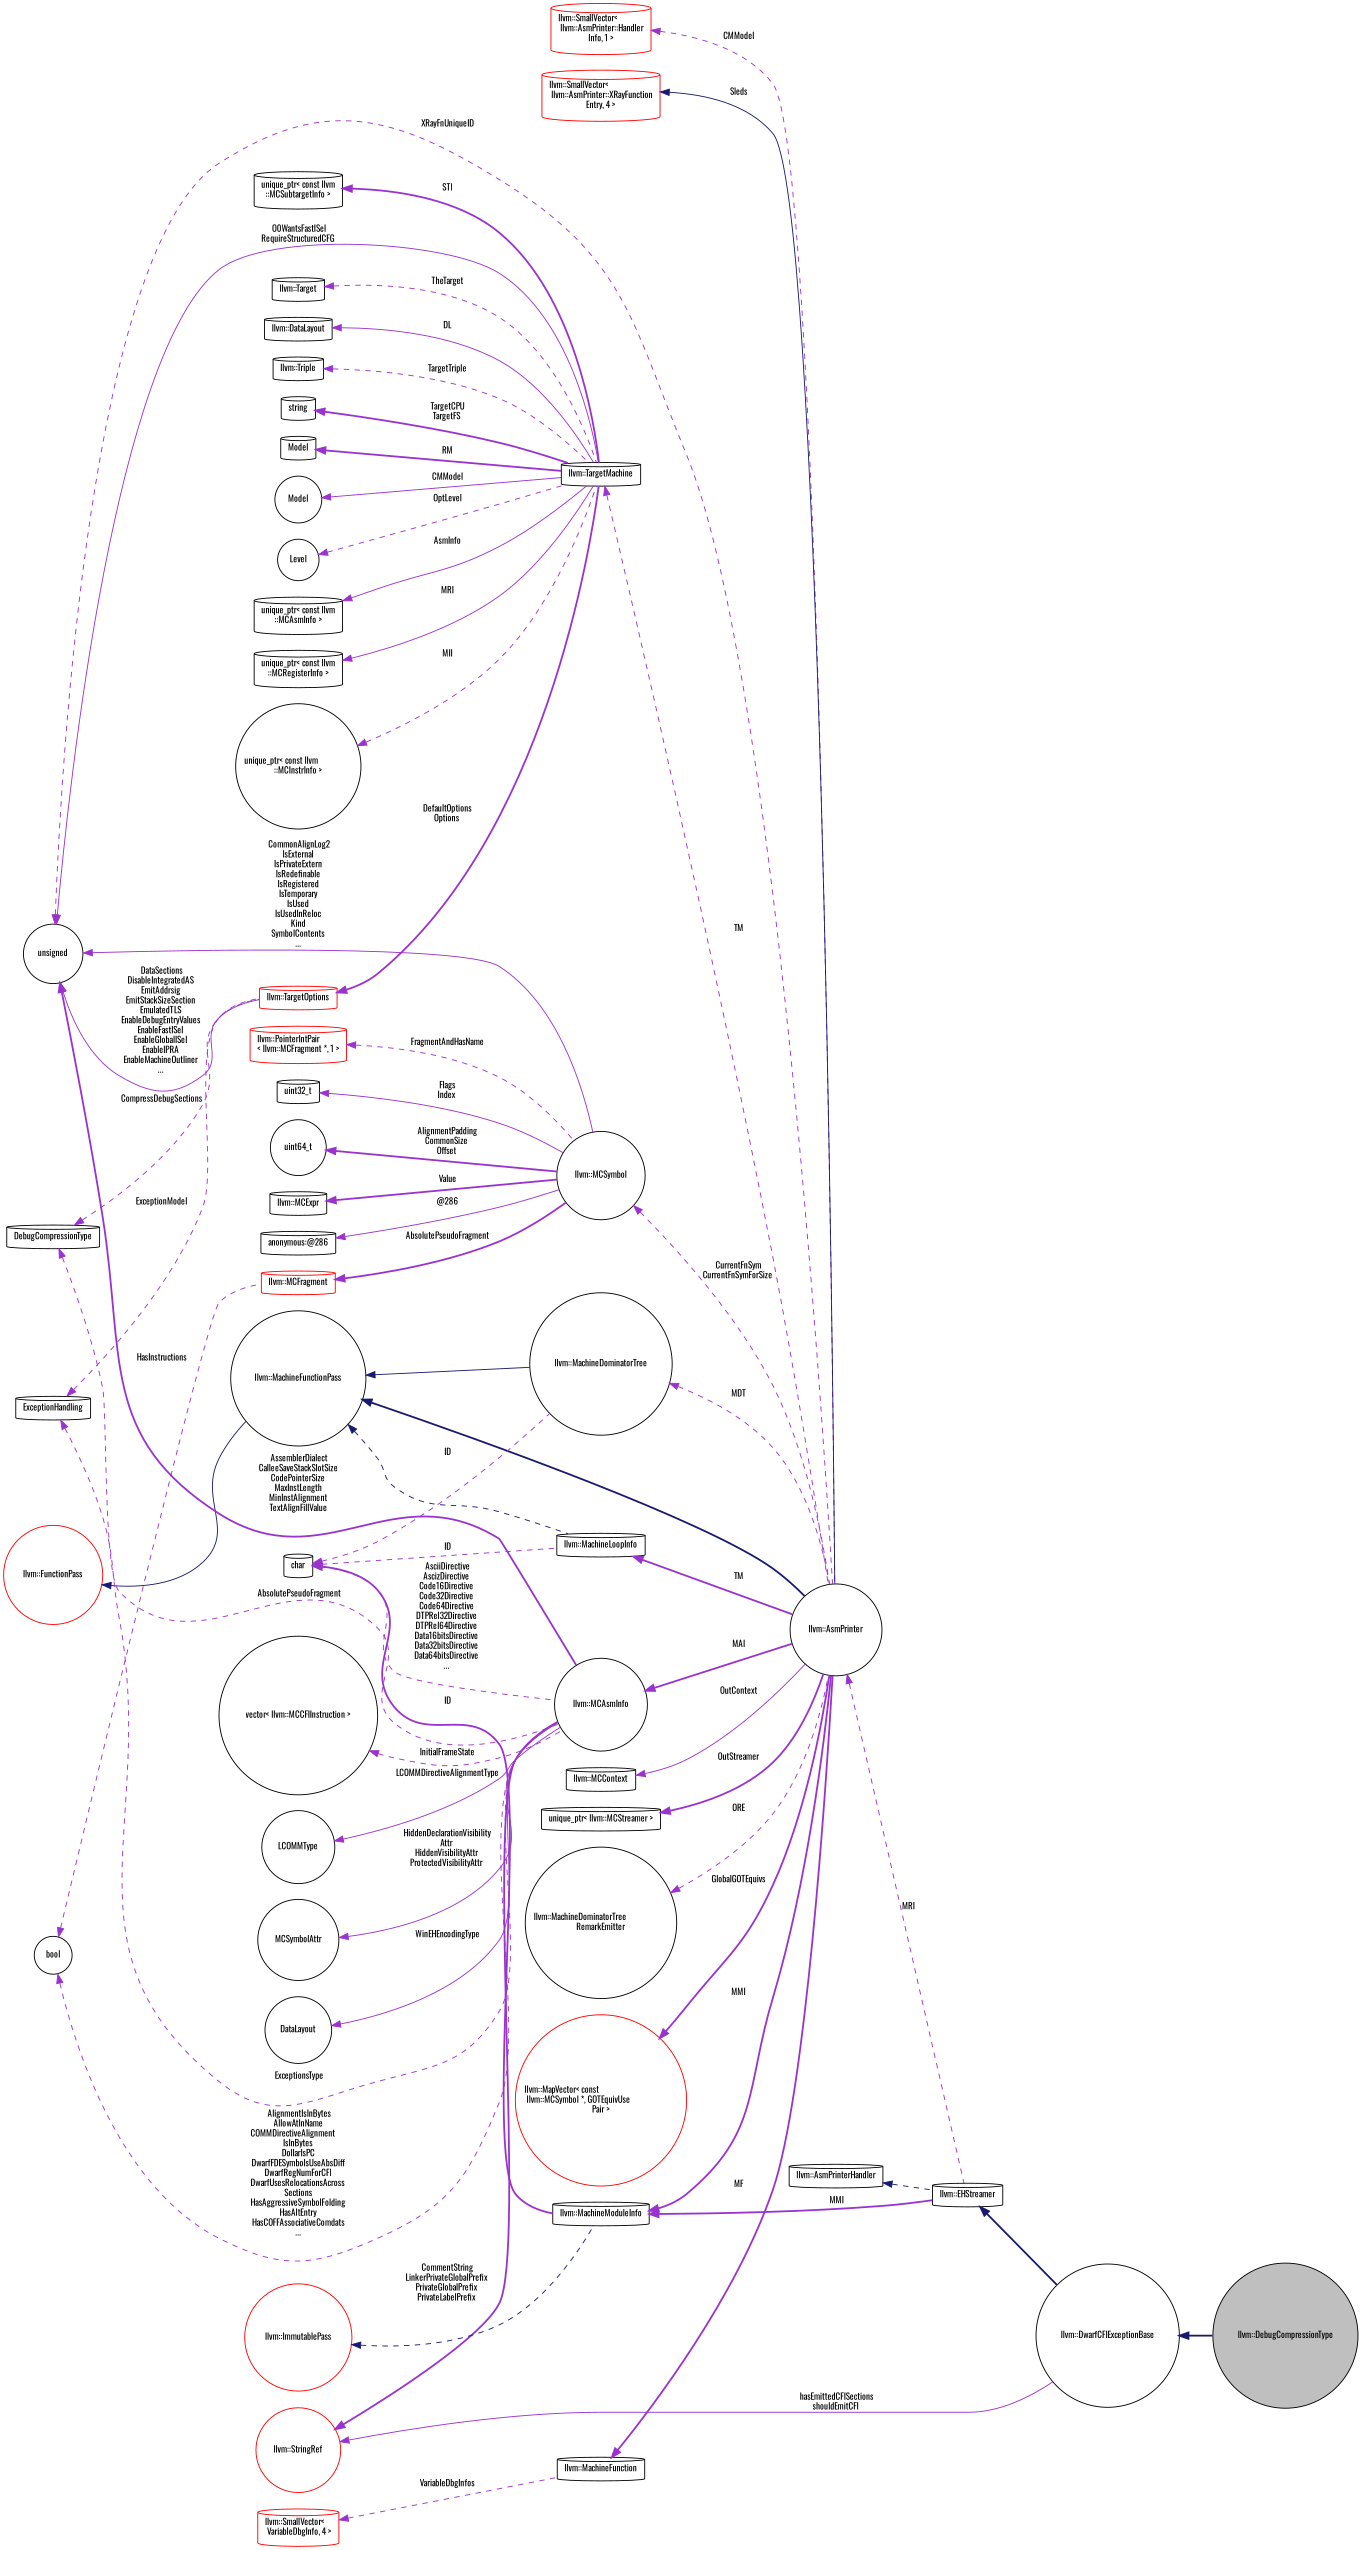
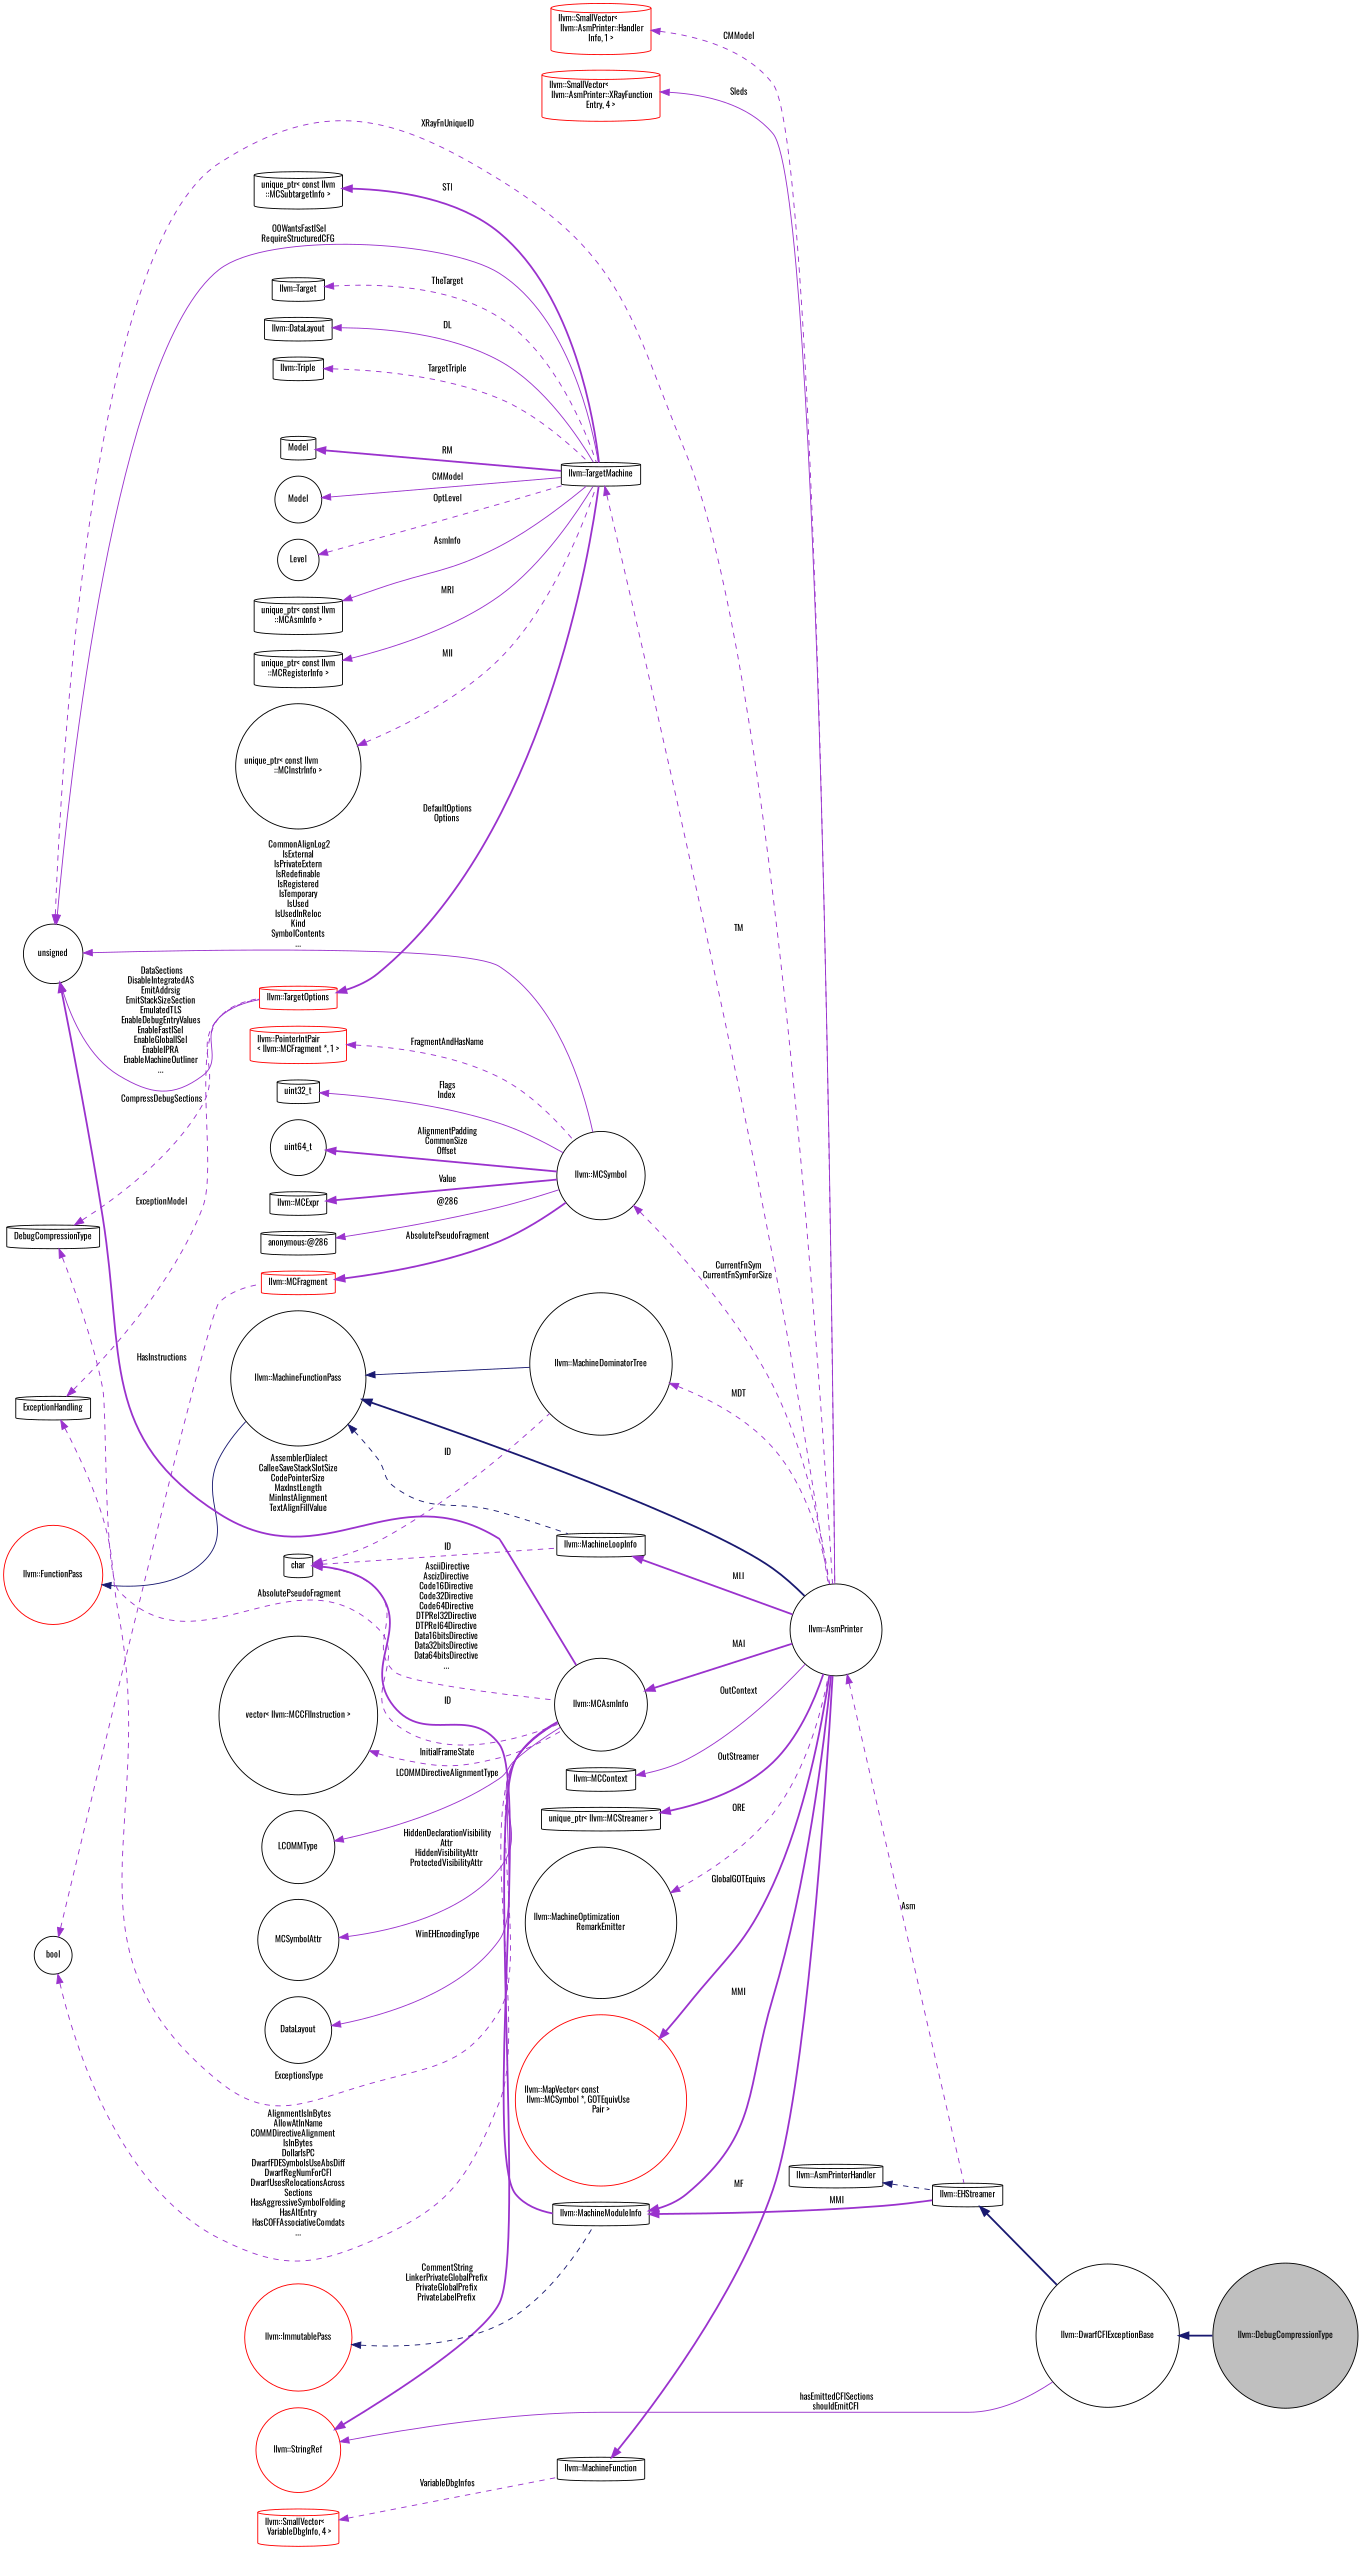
(298, 409) -> none
(821, 800) -> (821, 800)
(738, 1577) -> (738, 1577)
(908, 1907) -> (908, 1907)
(601, 1923) -> (601, 1923)
